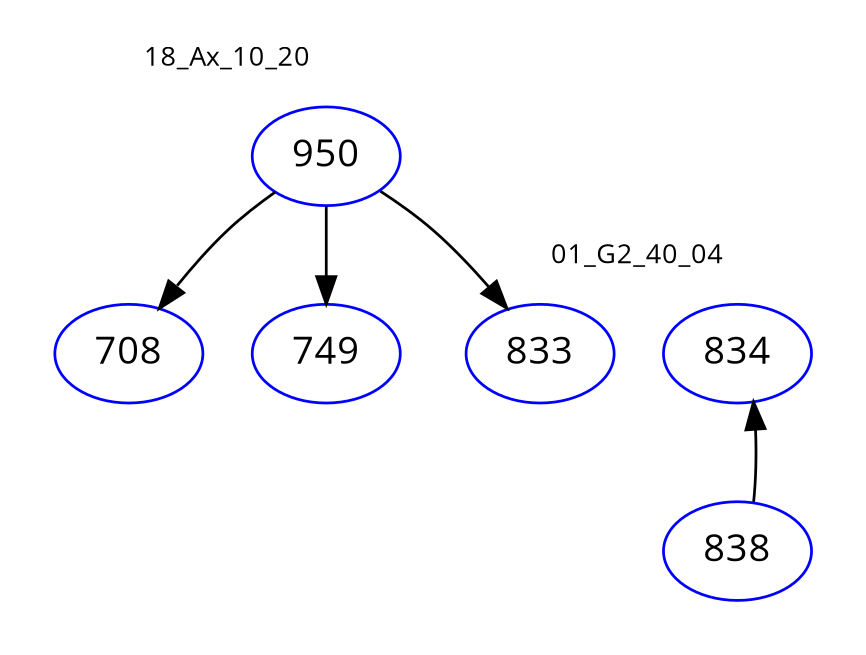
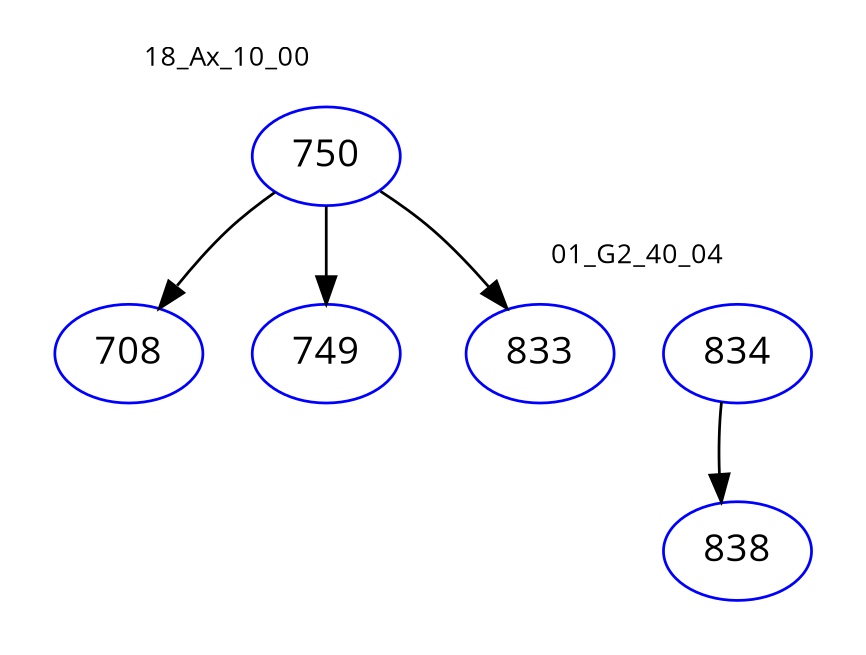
(228, 59) -> (228, 59)
(326, 156) -> (326, 156)
(756, 466) -> (719, 438)
